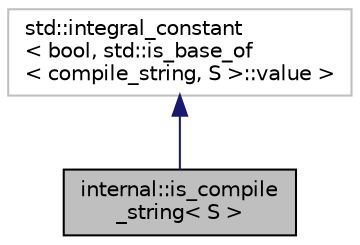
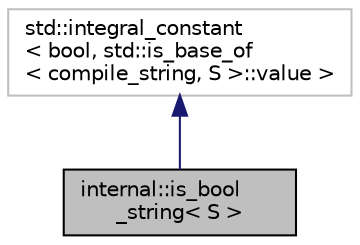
(180, 202) -> (180, 202)
